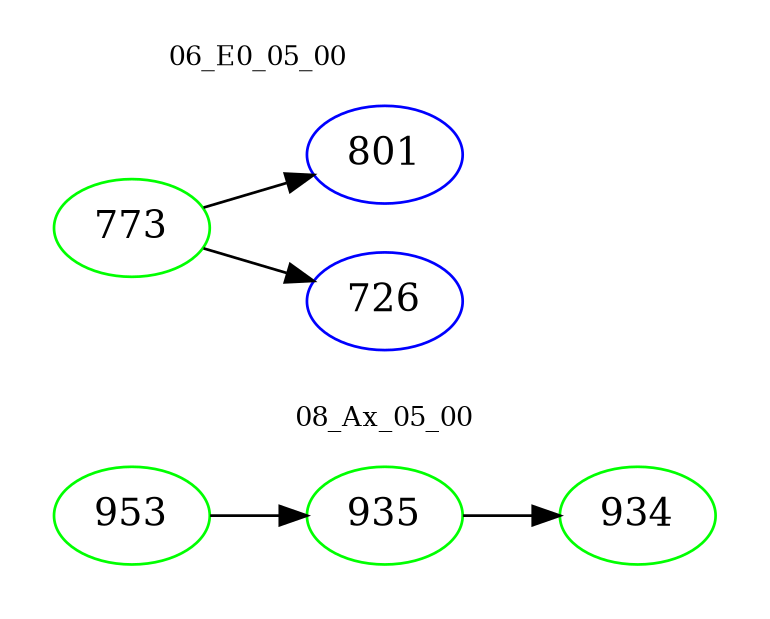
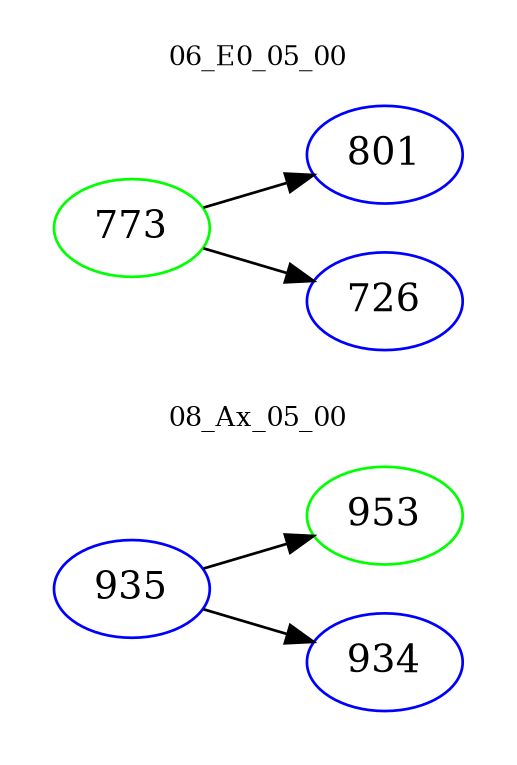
(245, 516) -> (245, 556)
(385, 516) -> (132, 589)
(638, 516) -> (385, 662)
